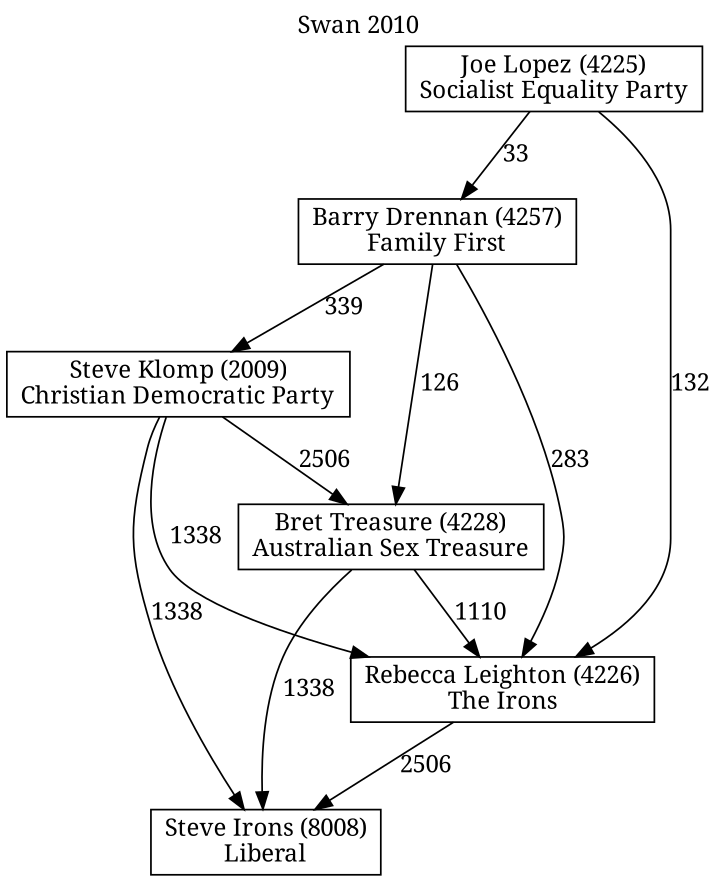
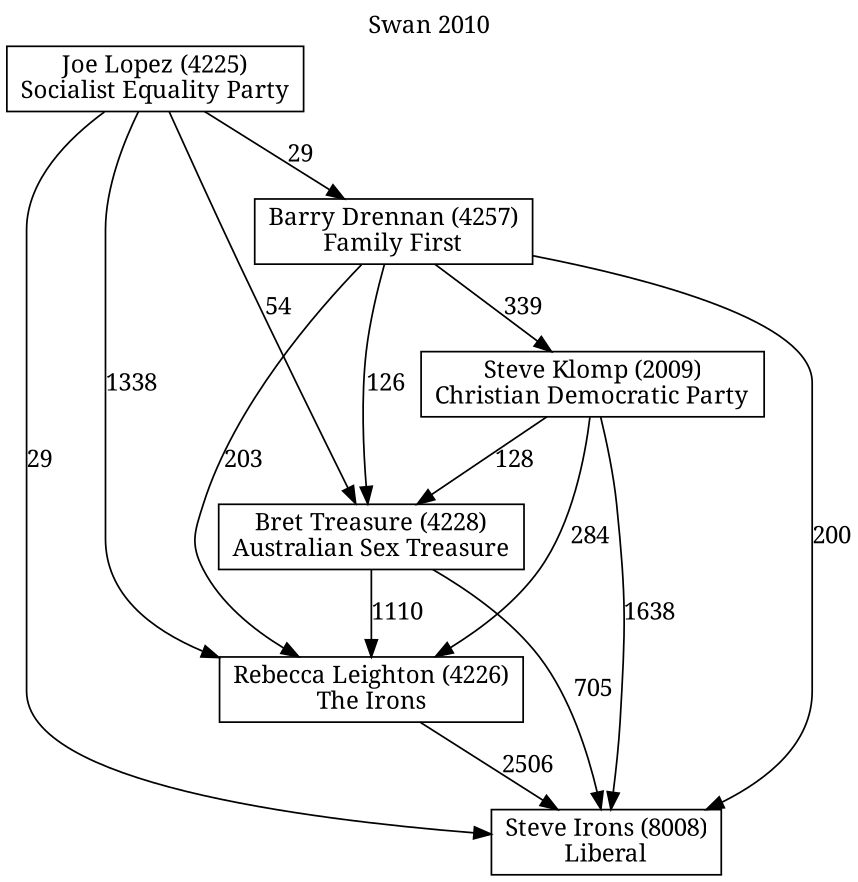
(516, 155) -> (301, 155)
none -> (257, 301)
(690, 384) -> (132, 384)
none -> (812, 453)
(325, 461) -> (515, 461)
(570, 461) -> (244, 461)
(196, 537) -> (590, 537)
(178, 613) -> (650, 613)
none -> (27, 632)
(310, 690) -> (593, 690)
